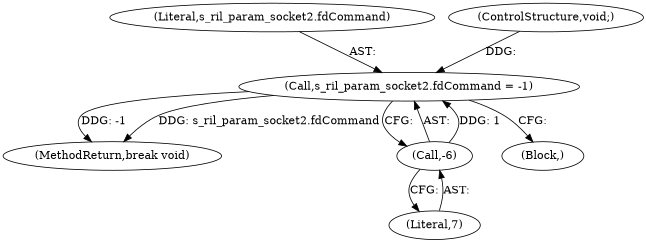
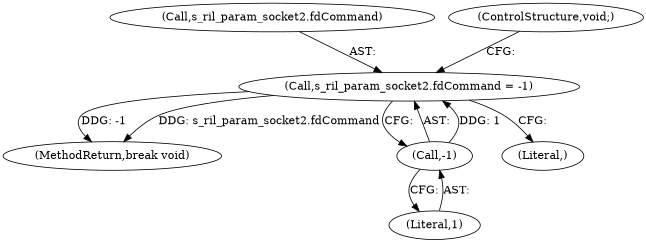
(272, 18) -> (272, 18)
(503, 52) -> (503, 52)
(435, 156) -> (435, 156)
(543, 156) -> (543, 156)
(435, 225) -> (435, 225)
